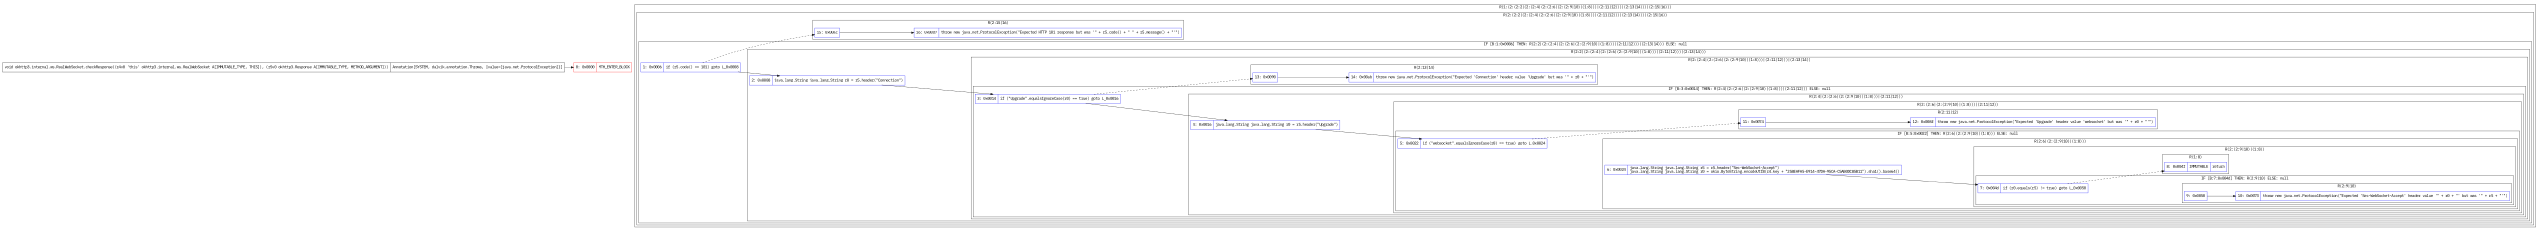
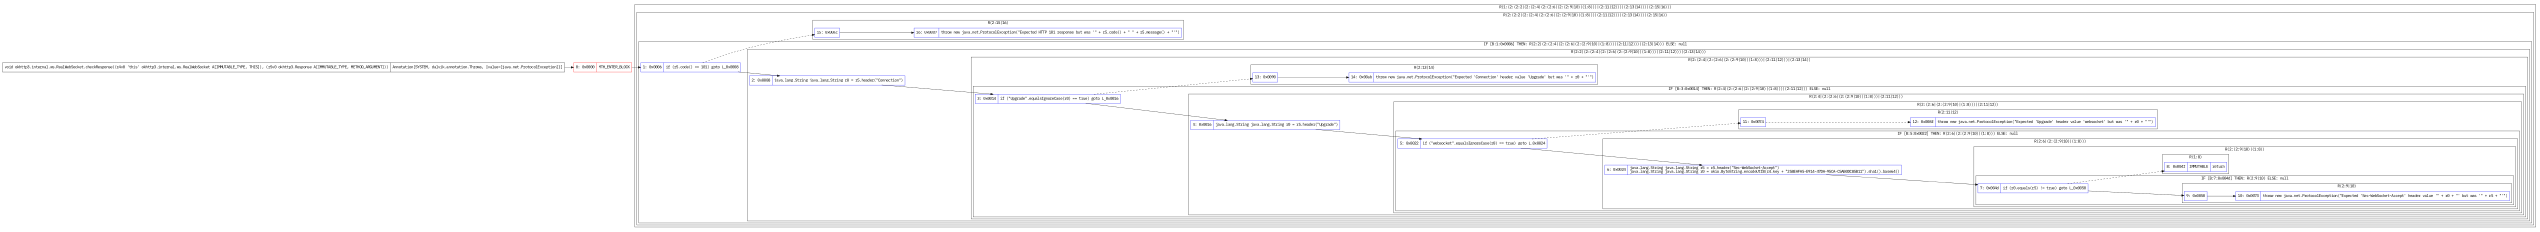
none -> (635, 67)
(1837, 122) -> (1837, 122)
none -> (1610, 156)
none -> (2135, 193)
